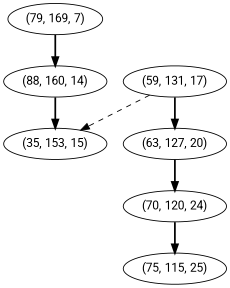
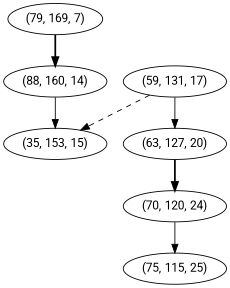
(55, 108) -> (55, 108)
(175, 108) -> (175, 108)
(175, 233) -> (175, 233)
